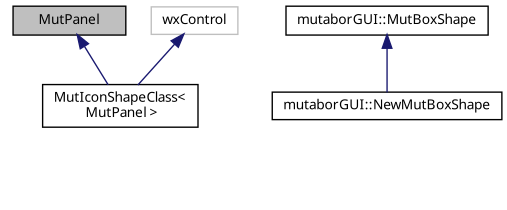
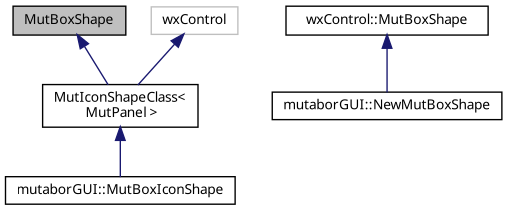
(69, 21) -> (69, 21)
(387, 21) -> (387, 21)
none -> (120, 190)
